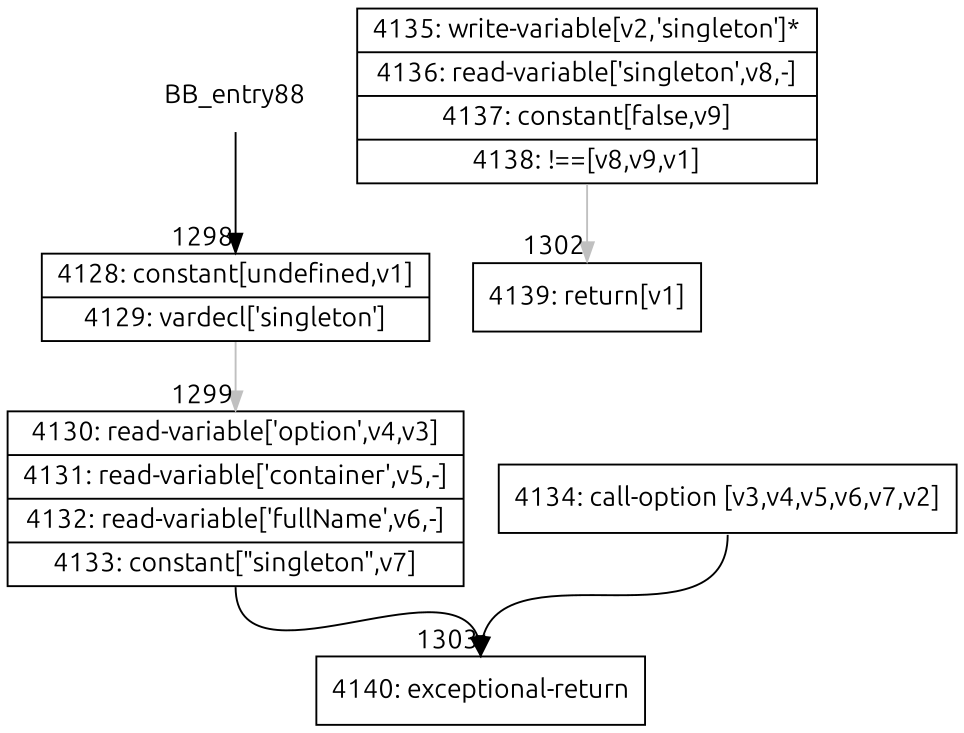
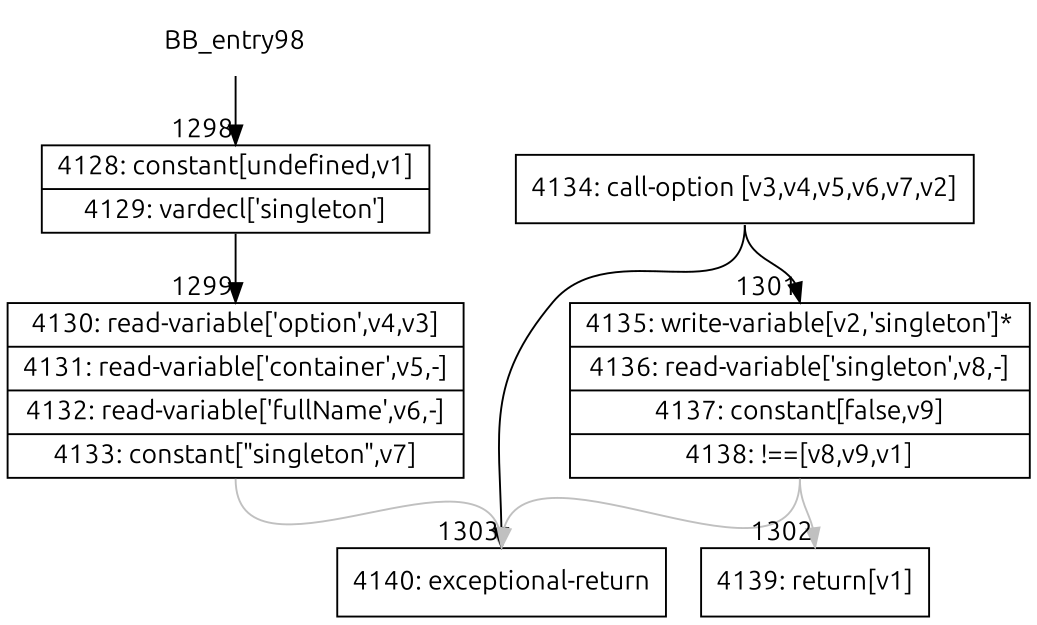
(236, 96) -> (236, 42)
none -> (764, 258)
(236, 367) -> (236, 258)
none -> (660, 515)
(349, 623) -> (359, 515)
